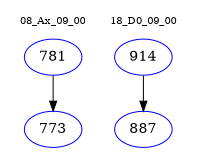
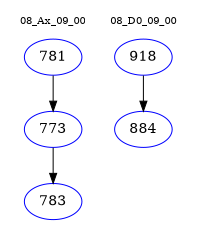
(144, 22) -> (144, 22)
(143, 57) -> (143, 57)
(143, 129) -> (143, 129)
none -> (53, 202)
